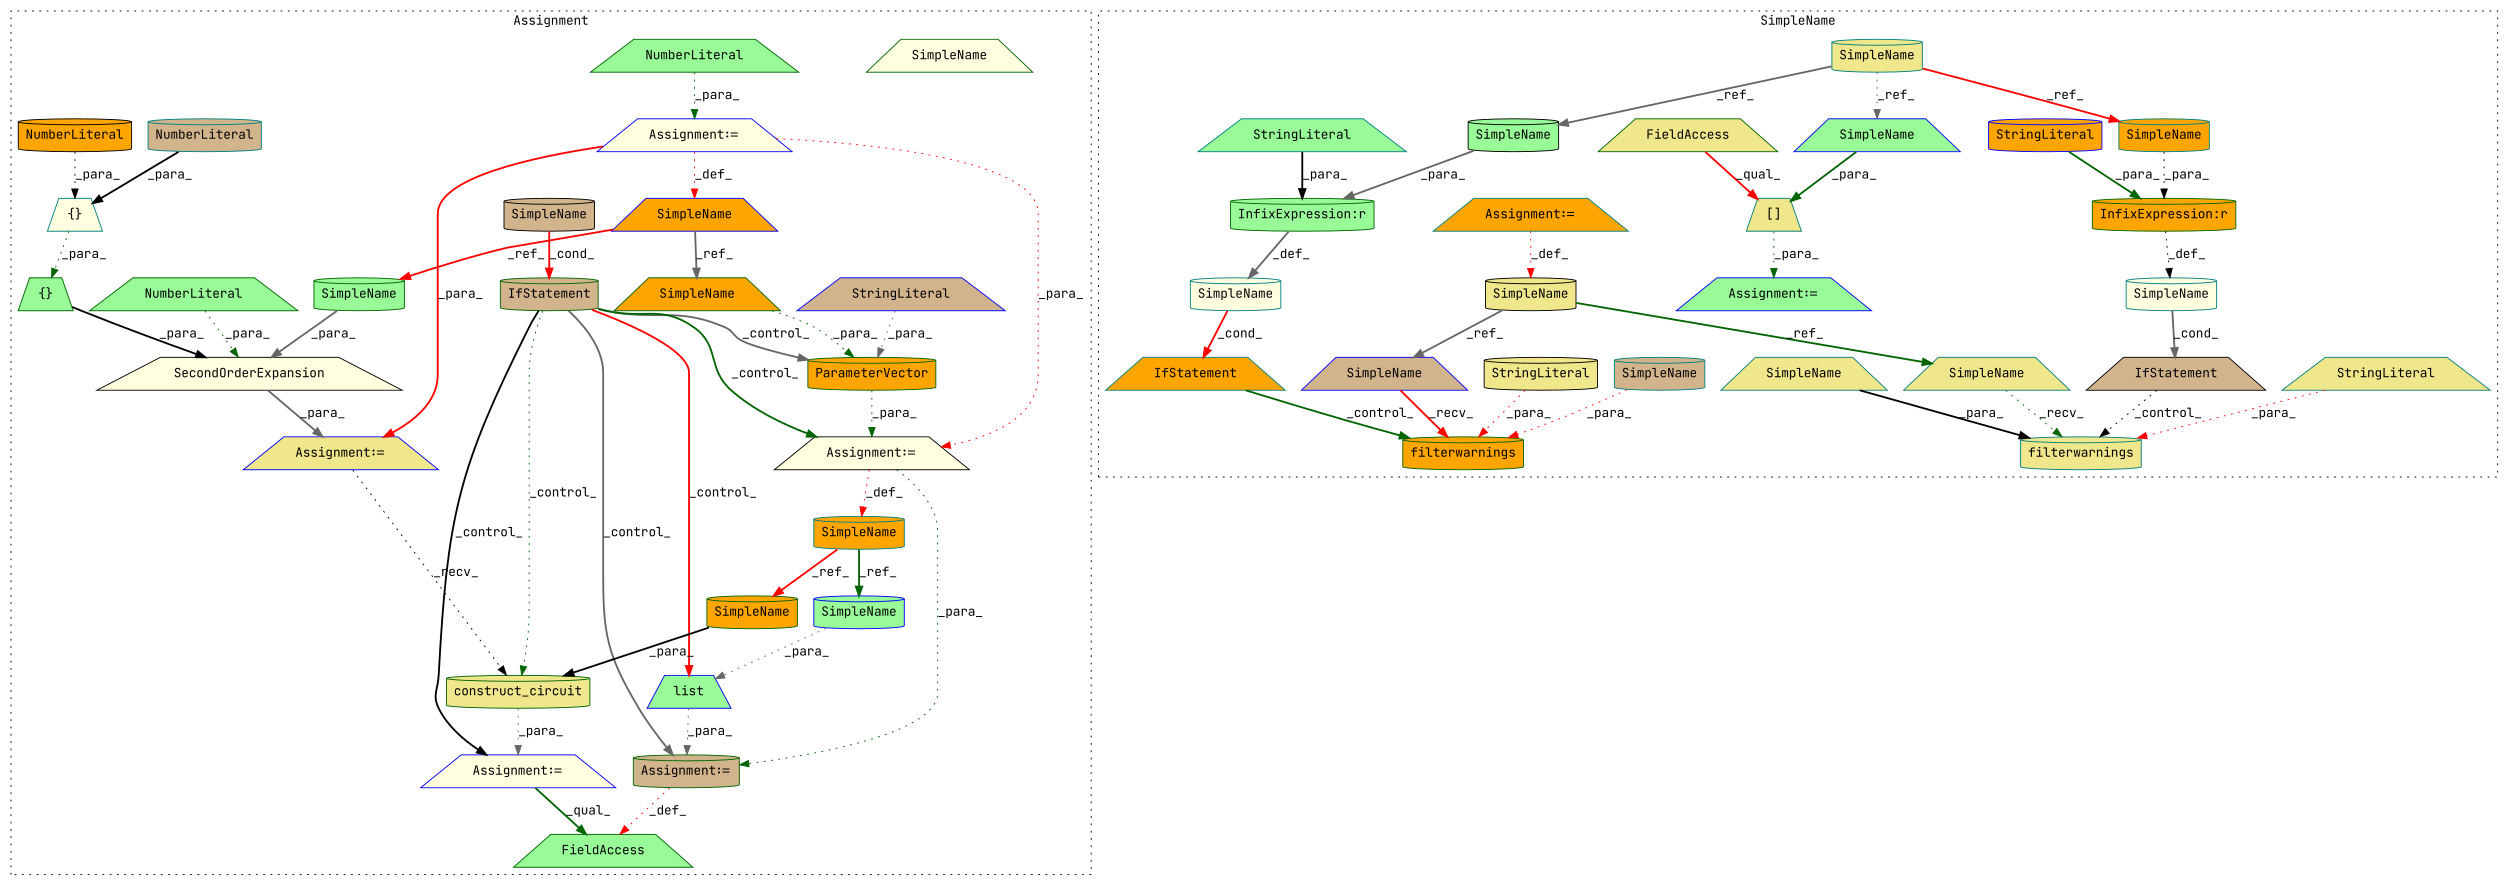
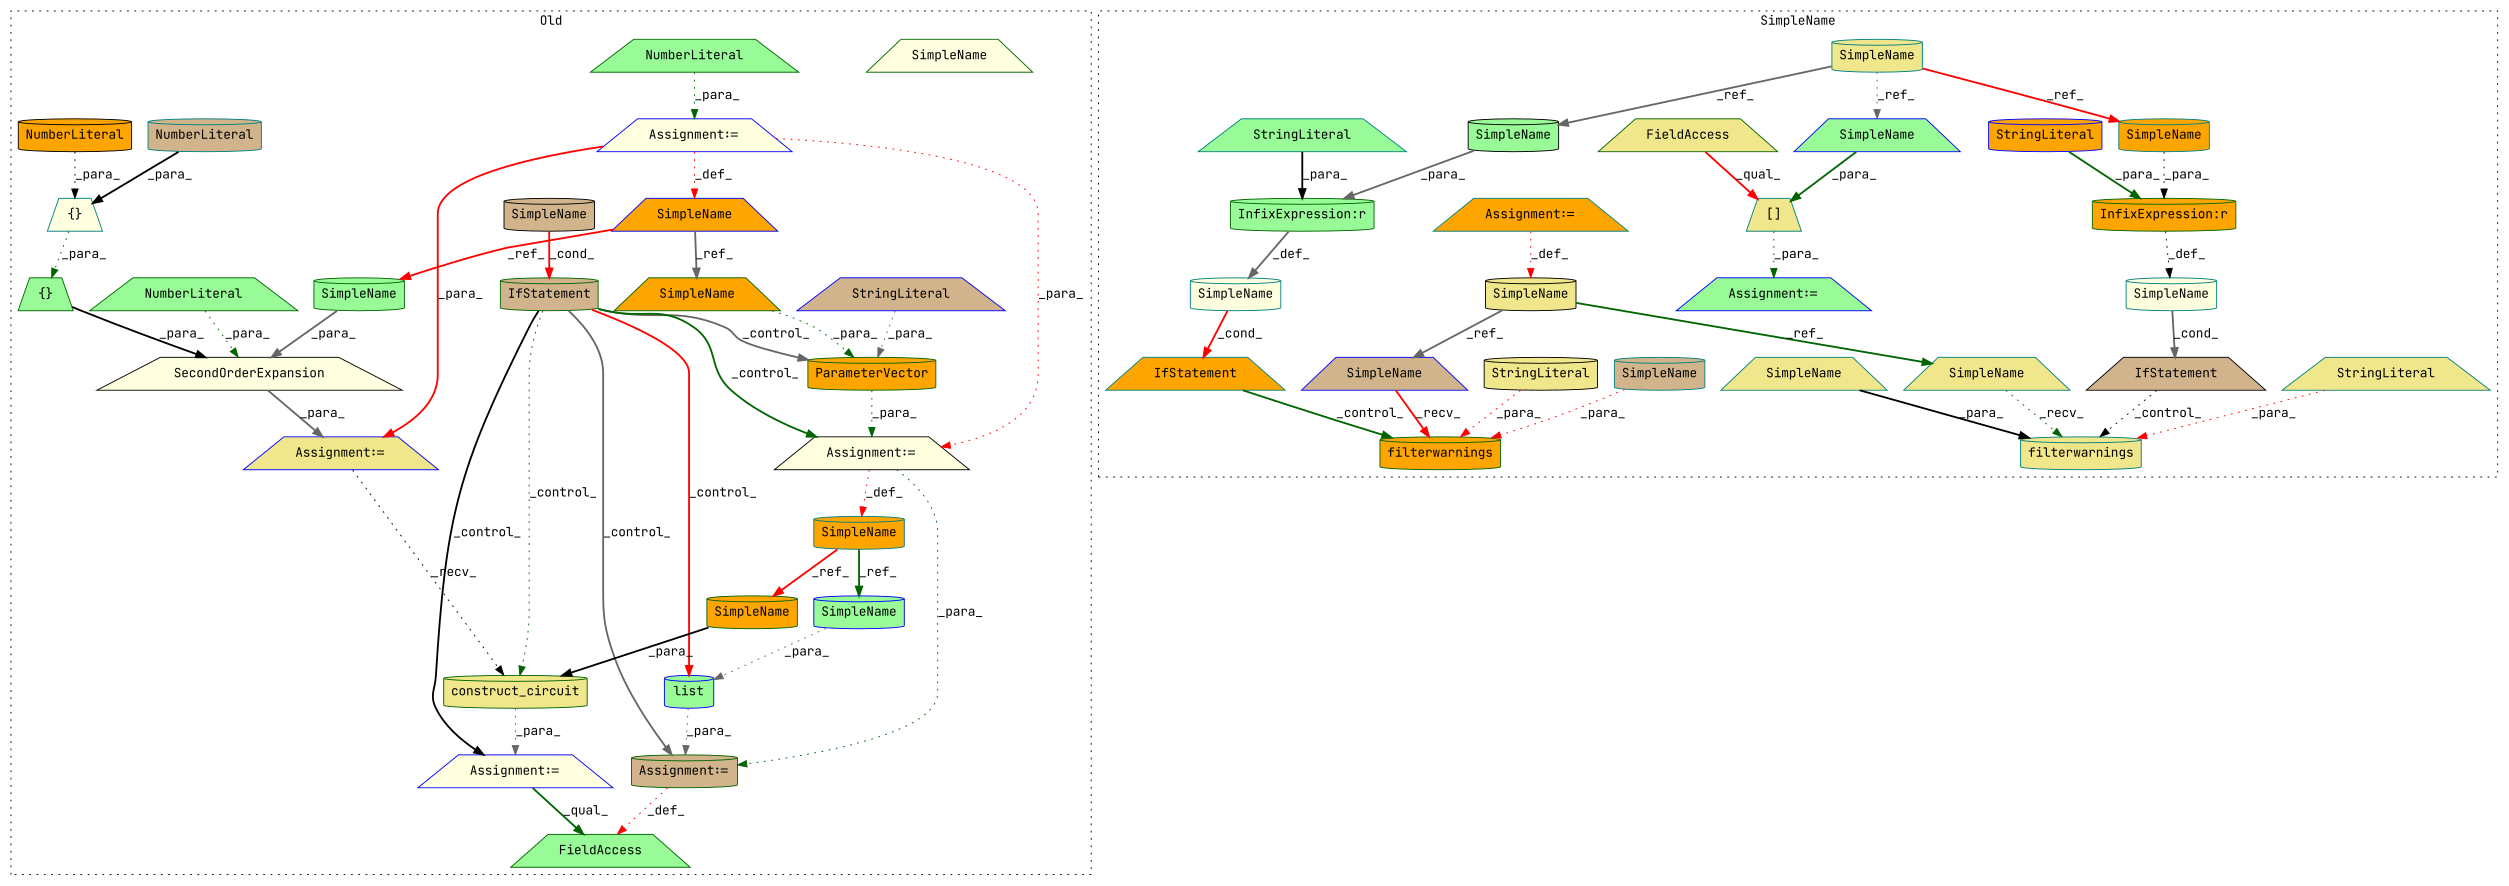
(551, 21) -> (551, 21)
(689, 692) -> (689, 692)
